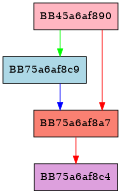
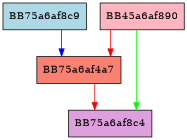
(60, 39) -> (136, 66)
(76, 124) -> (79, 70)
